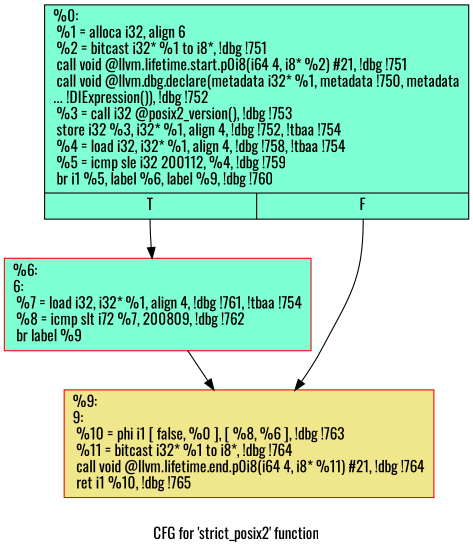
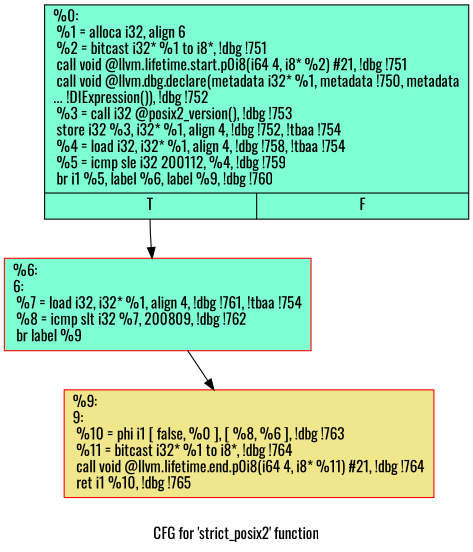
(345, 305) -> none
(129, 320) -> (130, 320)
